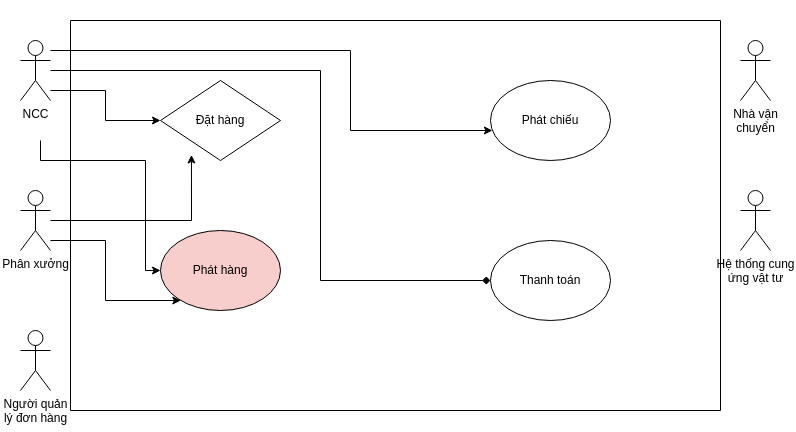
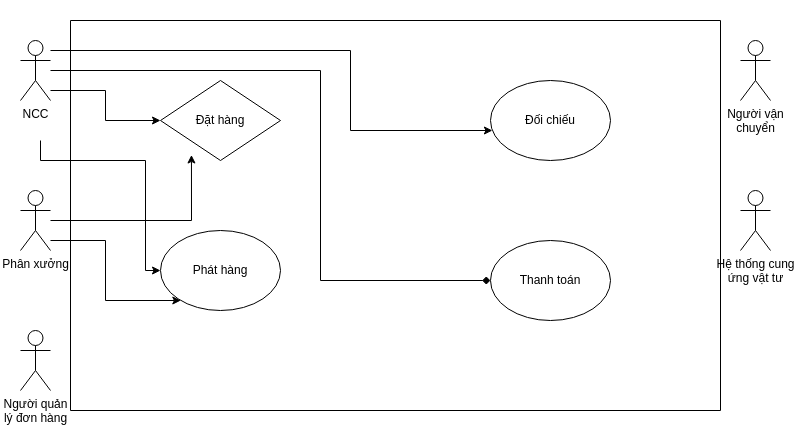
(551, 121) -> (551, 121)
(756, 122) -> (756, 122)
(221, 271) -> (221, 271)
